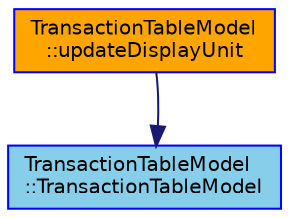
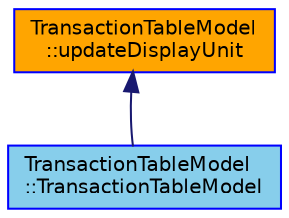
(158, 99) -> (131, 119)
